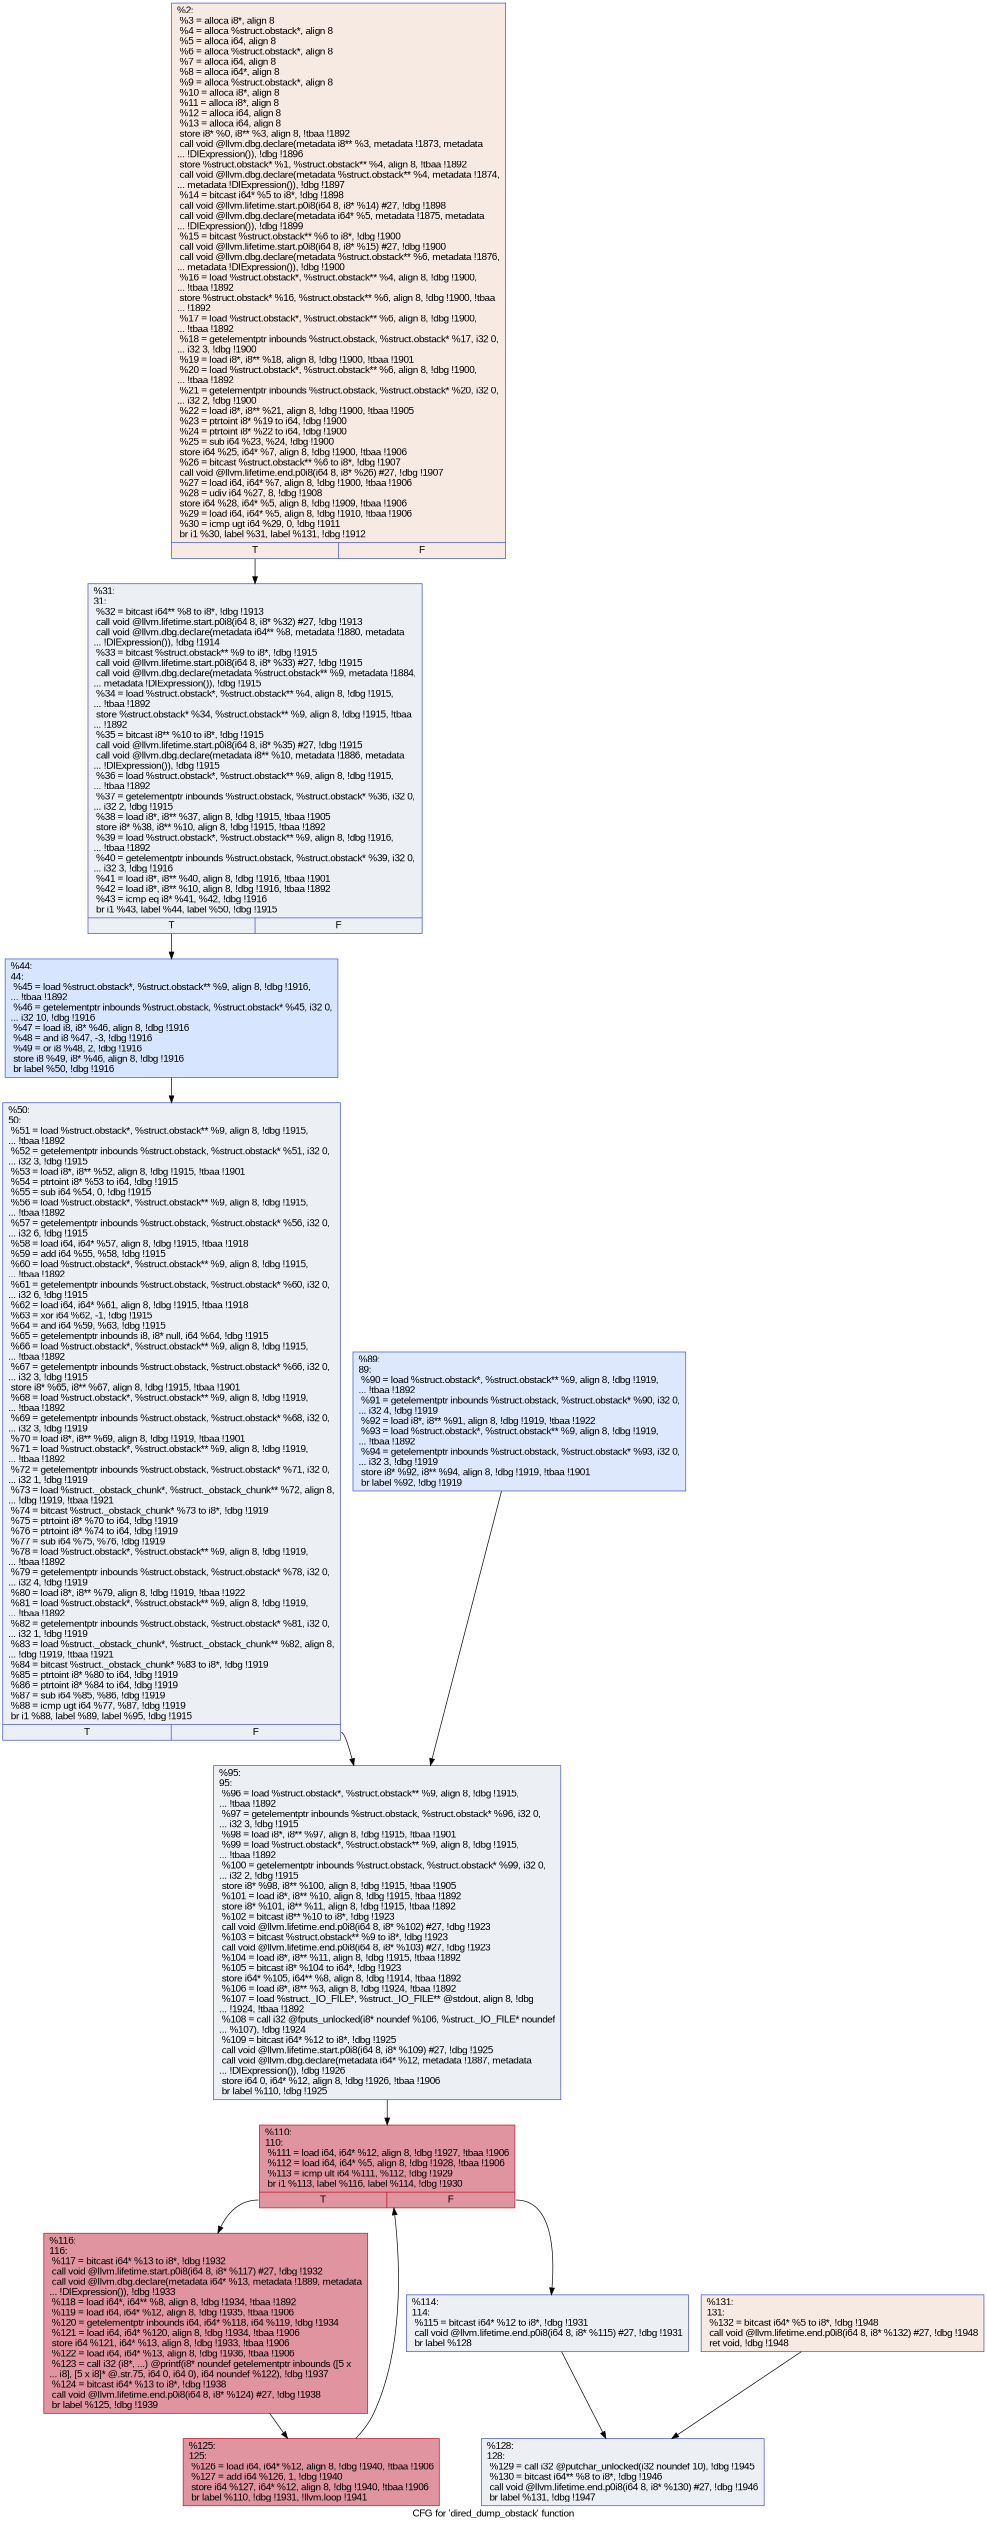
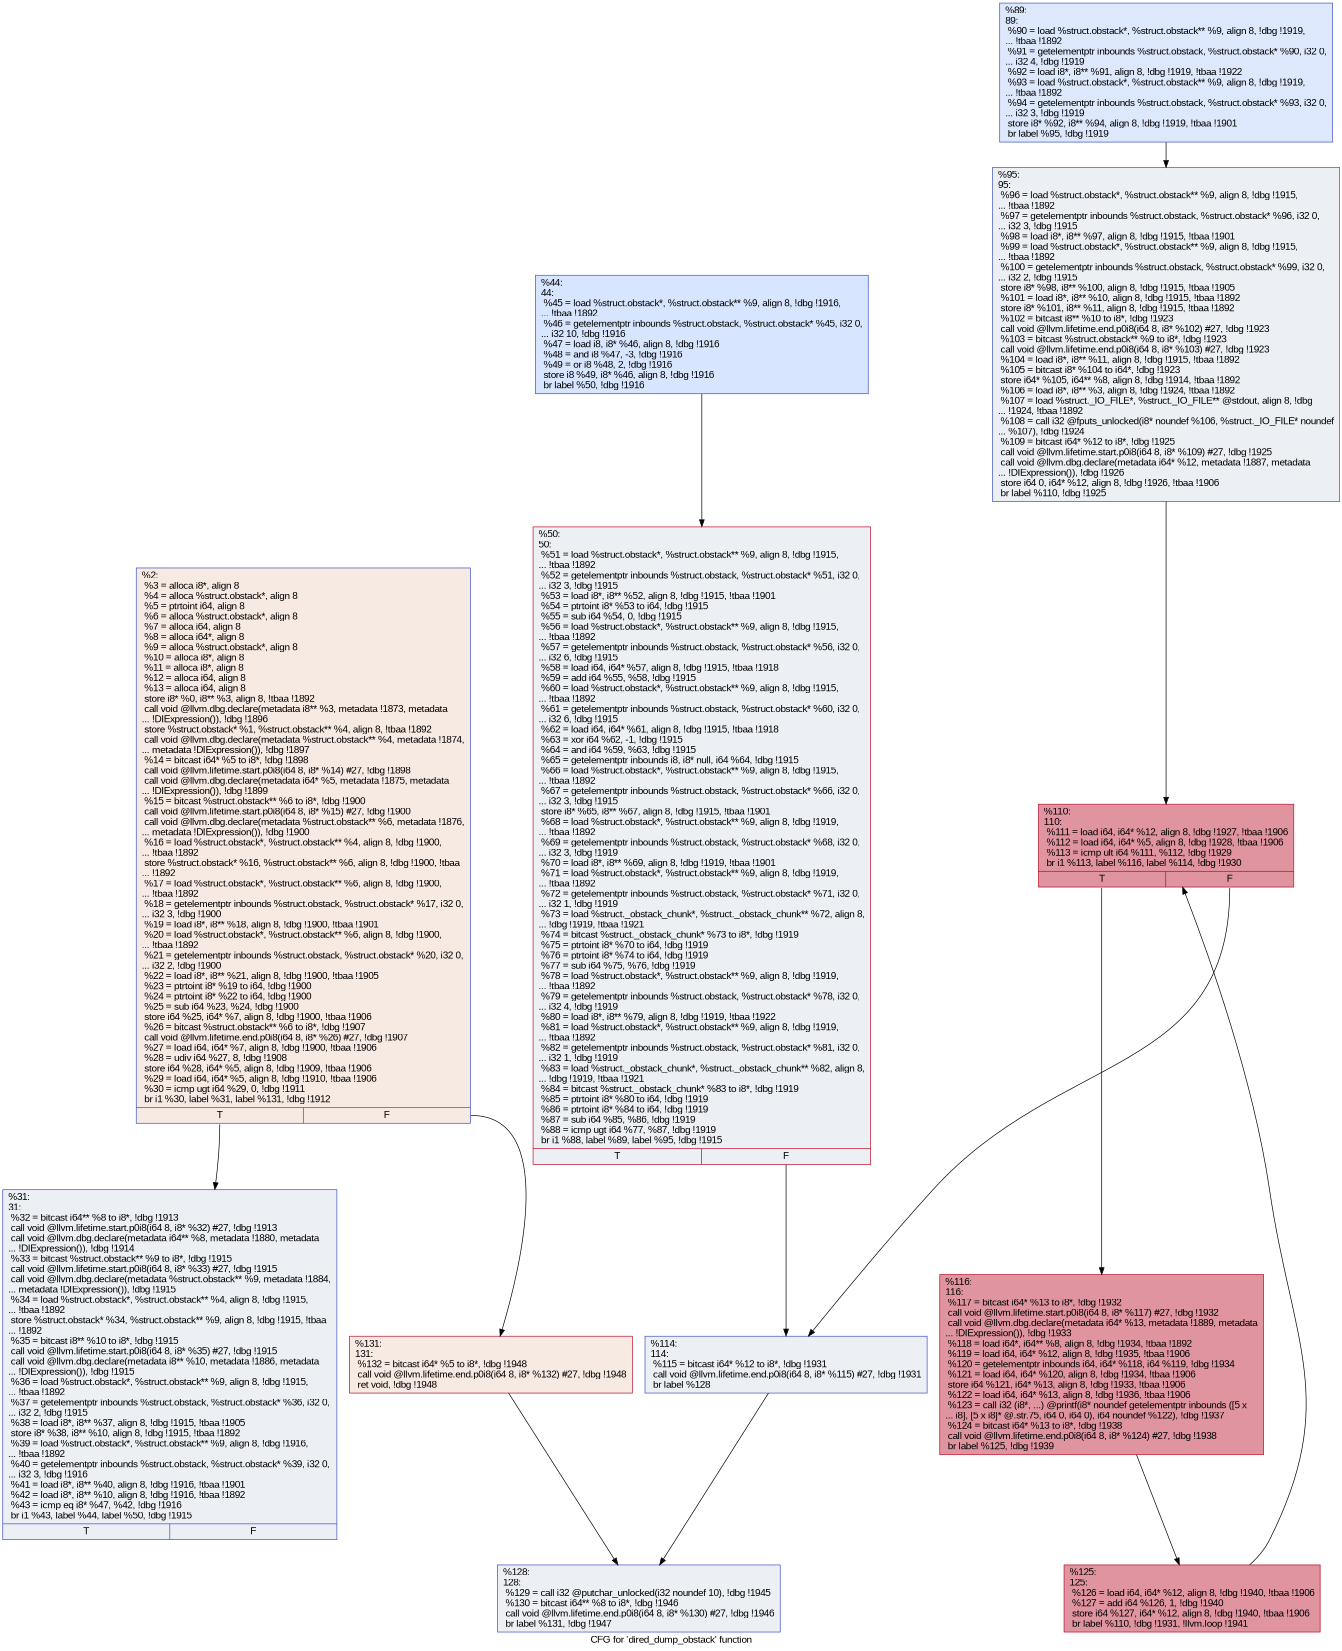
(227, 41) -> (193, 606)
(180, 899) -> (95, 1505)
(172, 943) -> none
none -> (525, 1209)
(172, 1421) -> (702, 846)
(410, 1483) -> (1057, 134)
(348, 1745) -> (786, 1247)
(843, 2323) -> (491, 1365)
